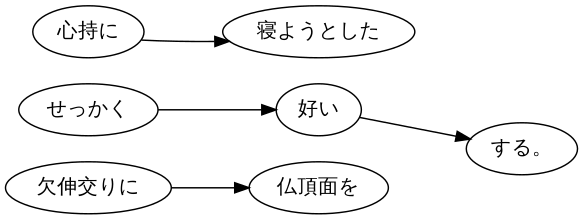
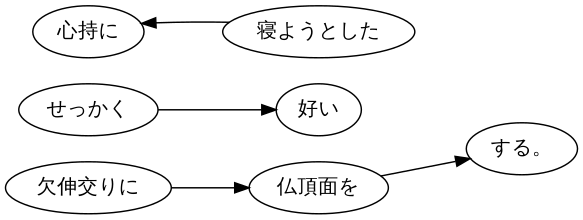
(178, 41) -> (193, 22)
(408, 127) -> (418, 169)
